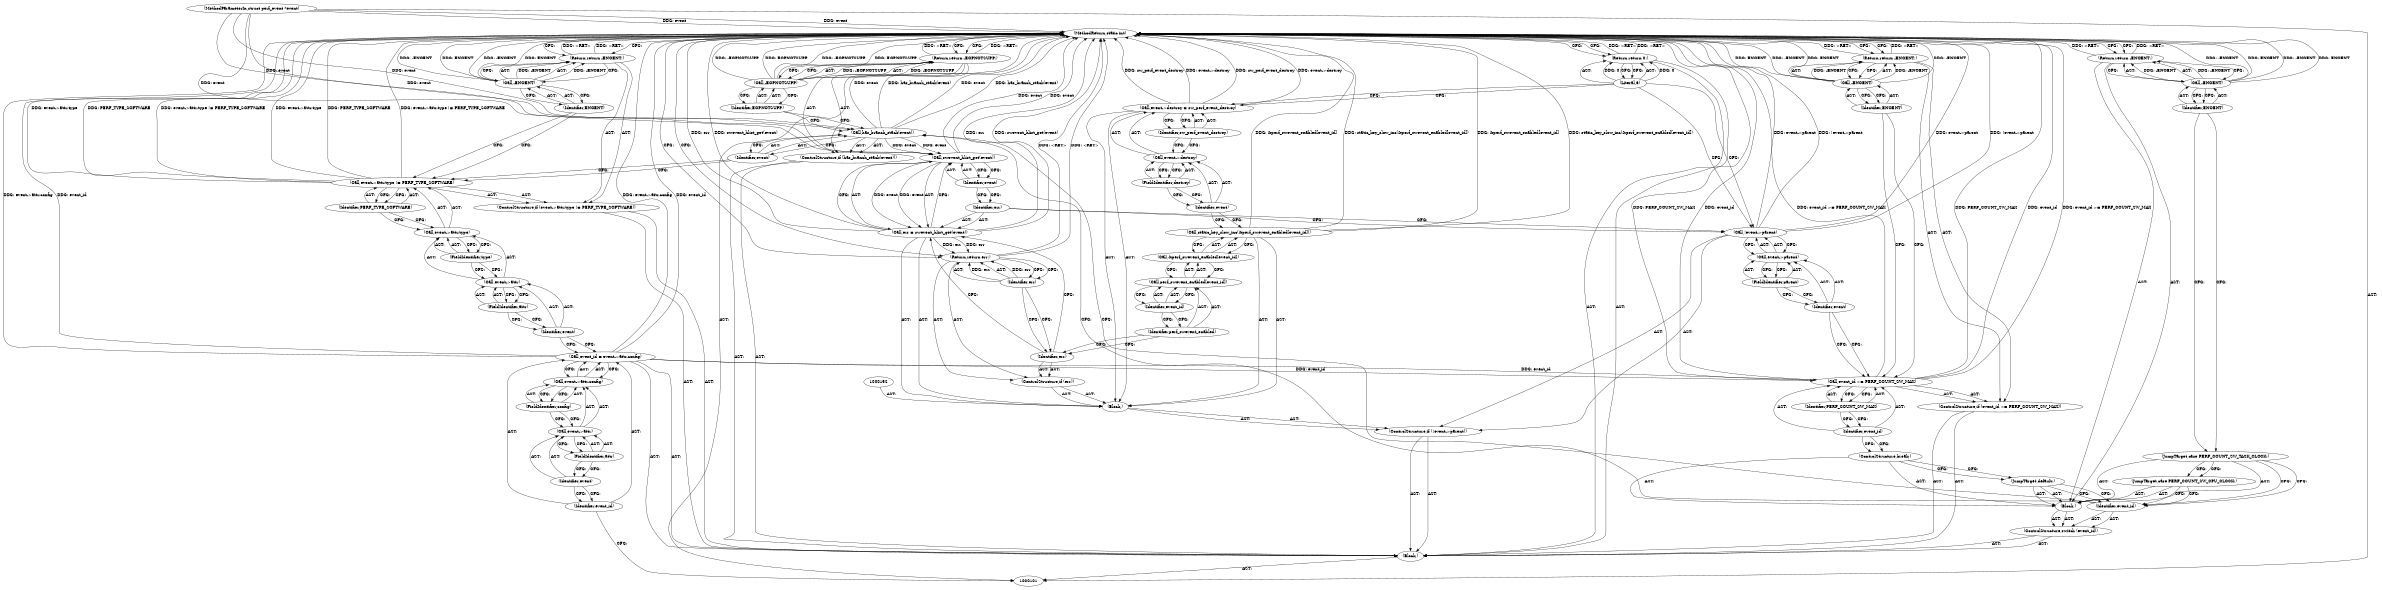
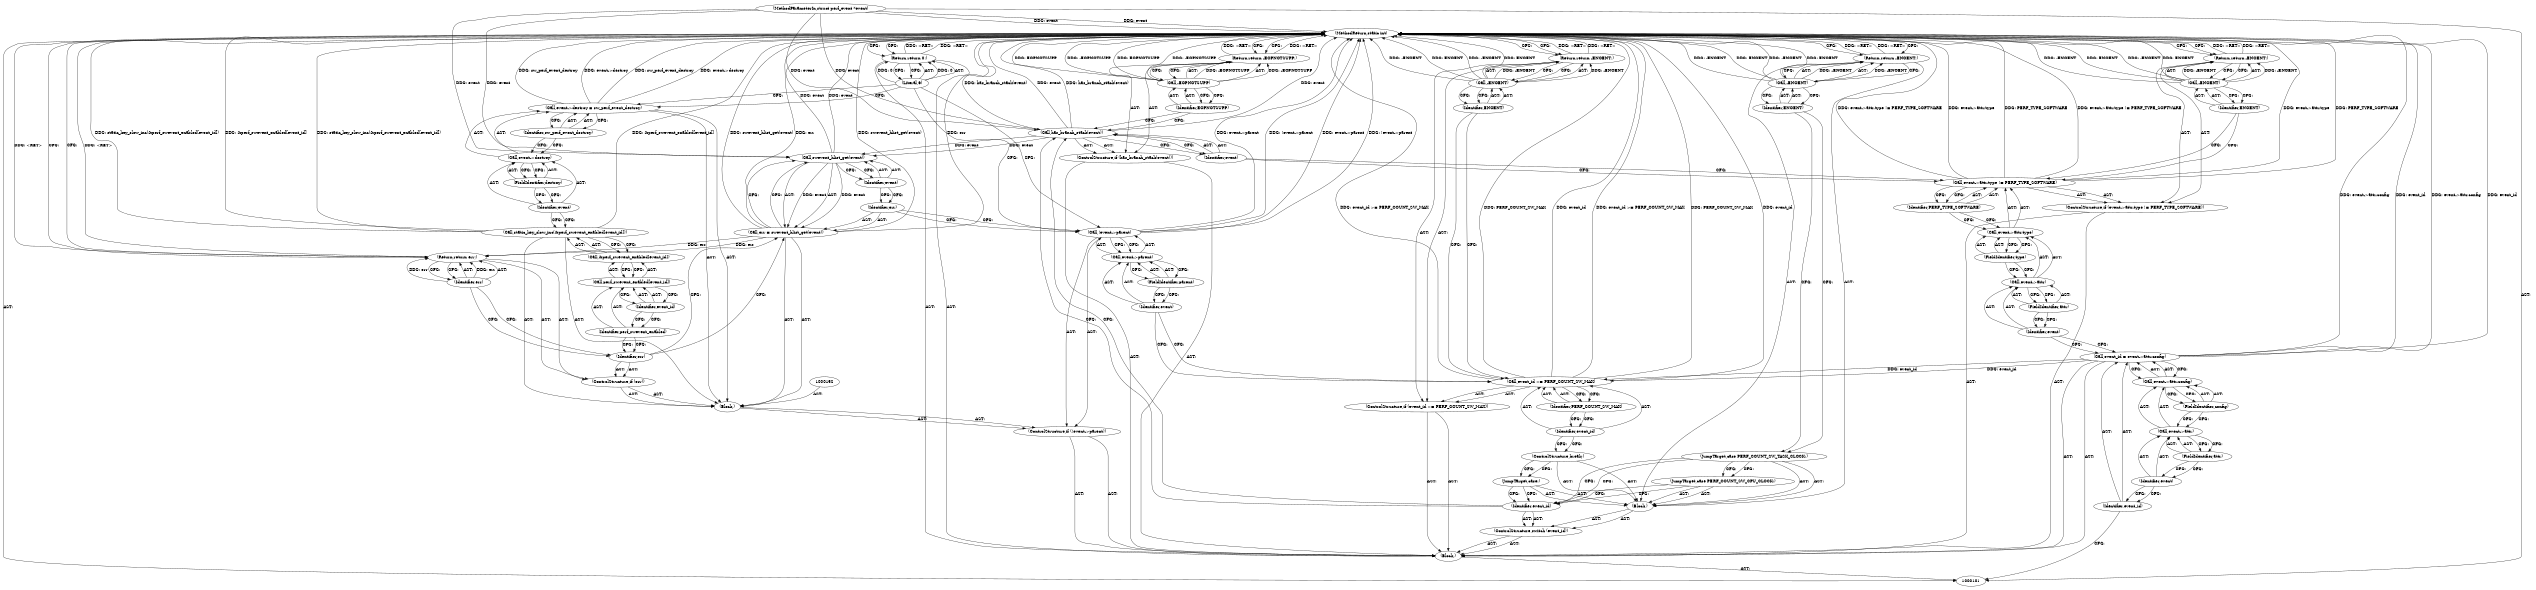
(720, 377) -> (65, 563)
(2033, 482) -> (1521, 482)
